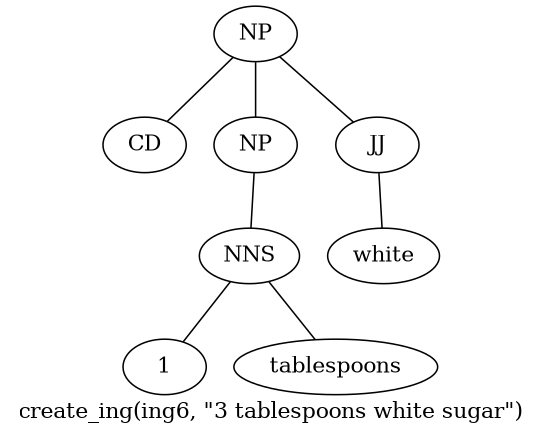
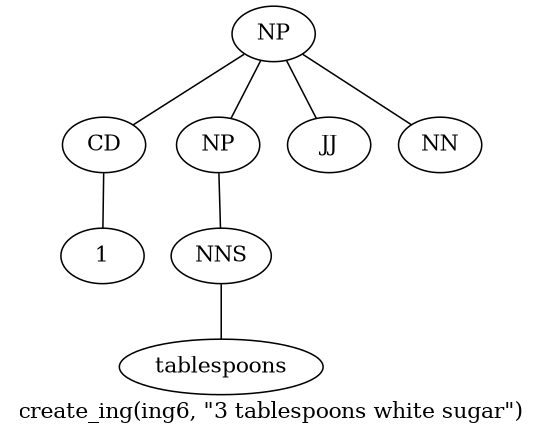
none -> (440, 145)
(384, 256) -> none
(207, 312) -> (103, 201)
